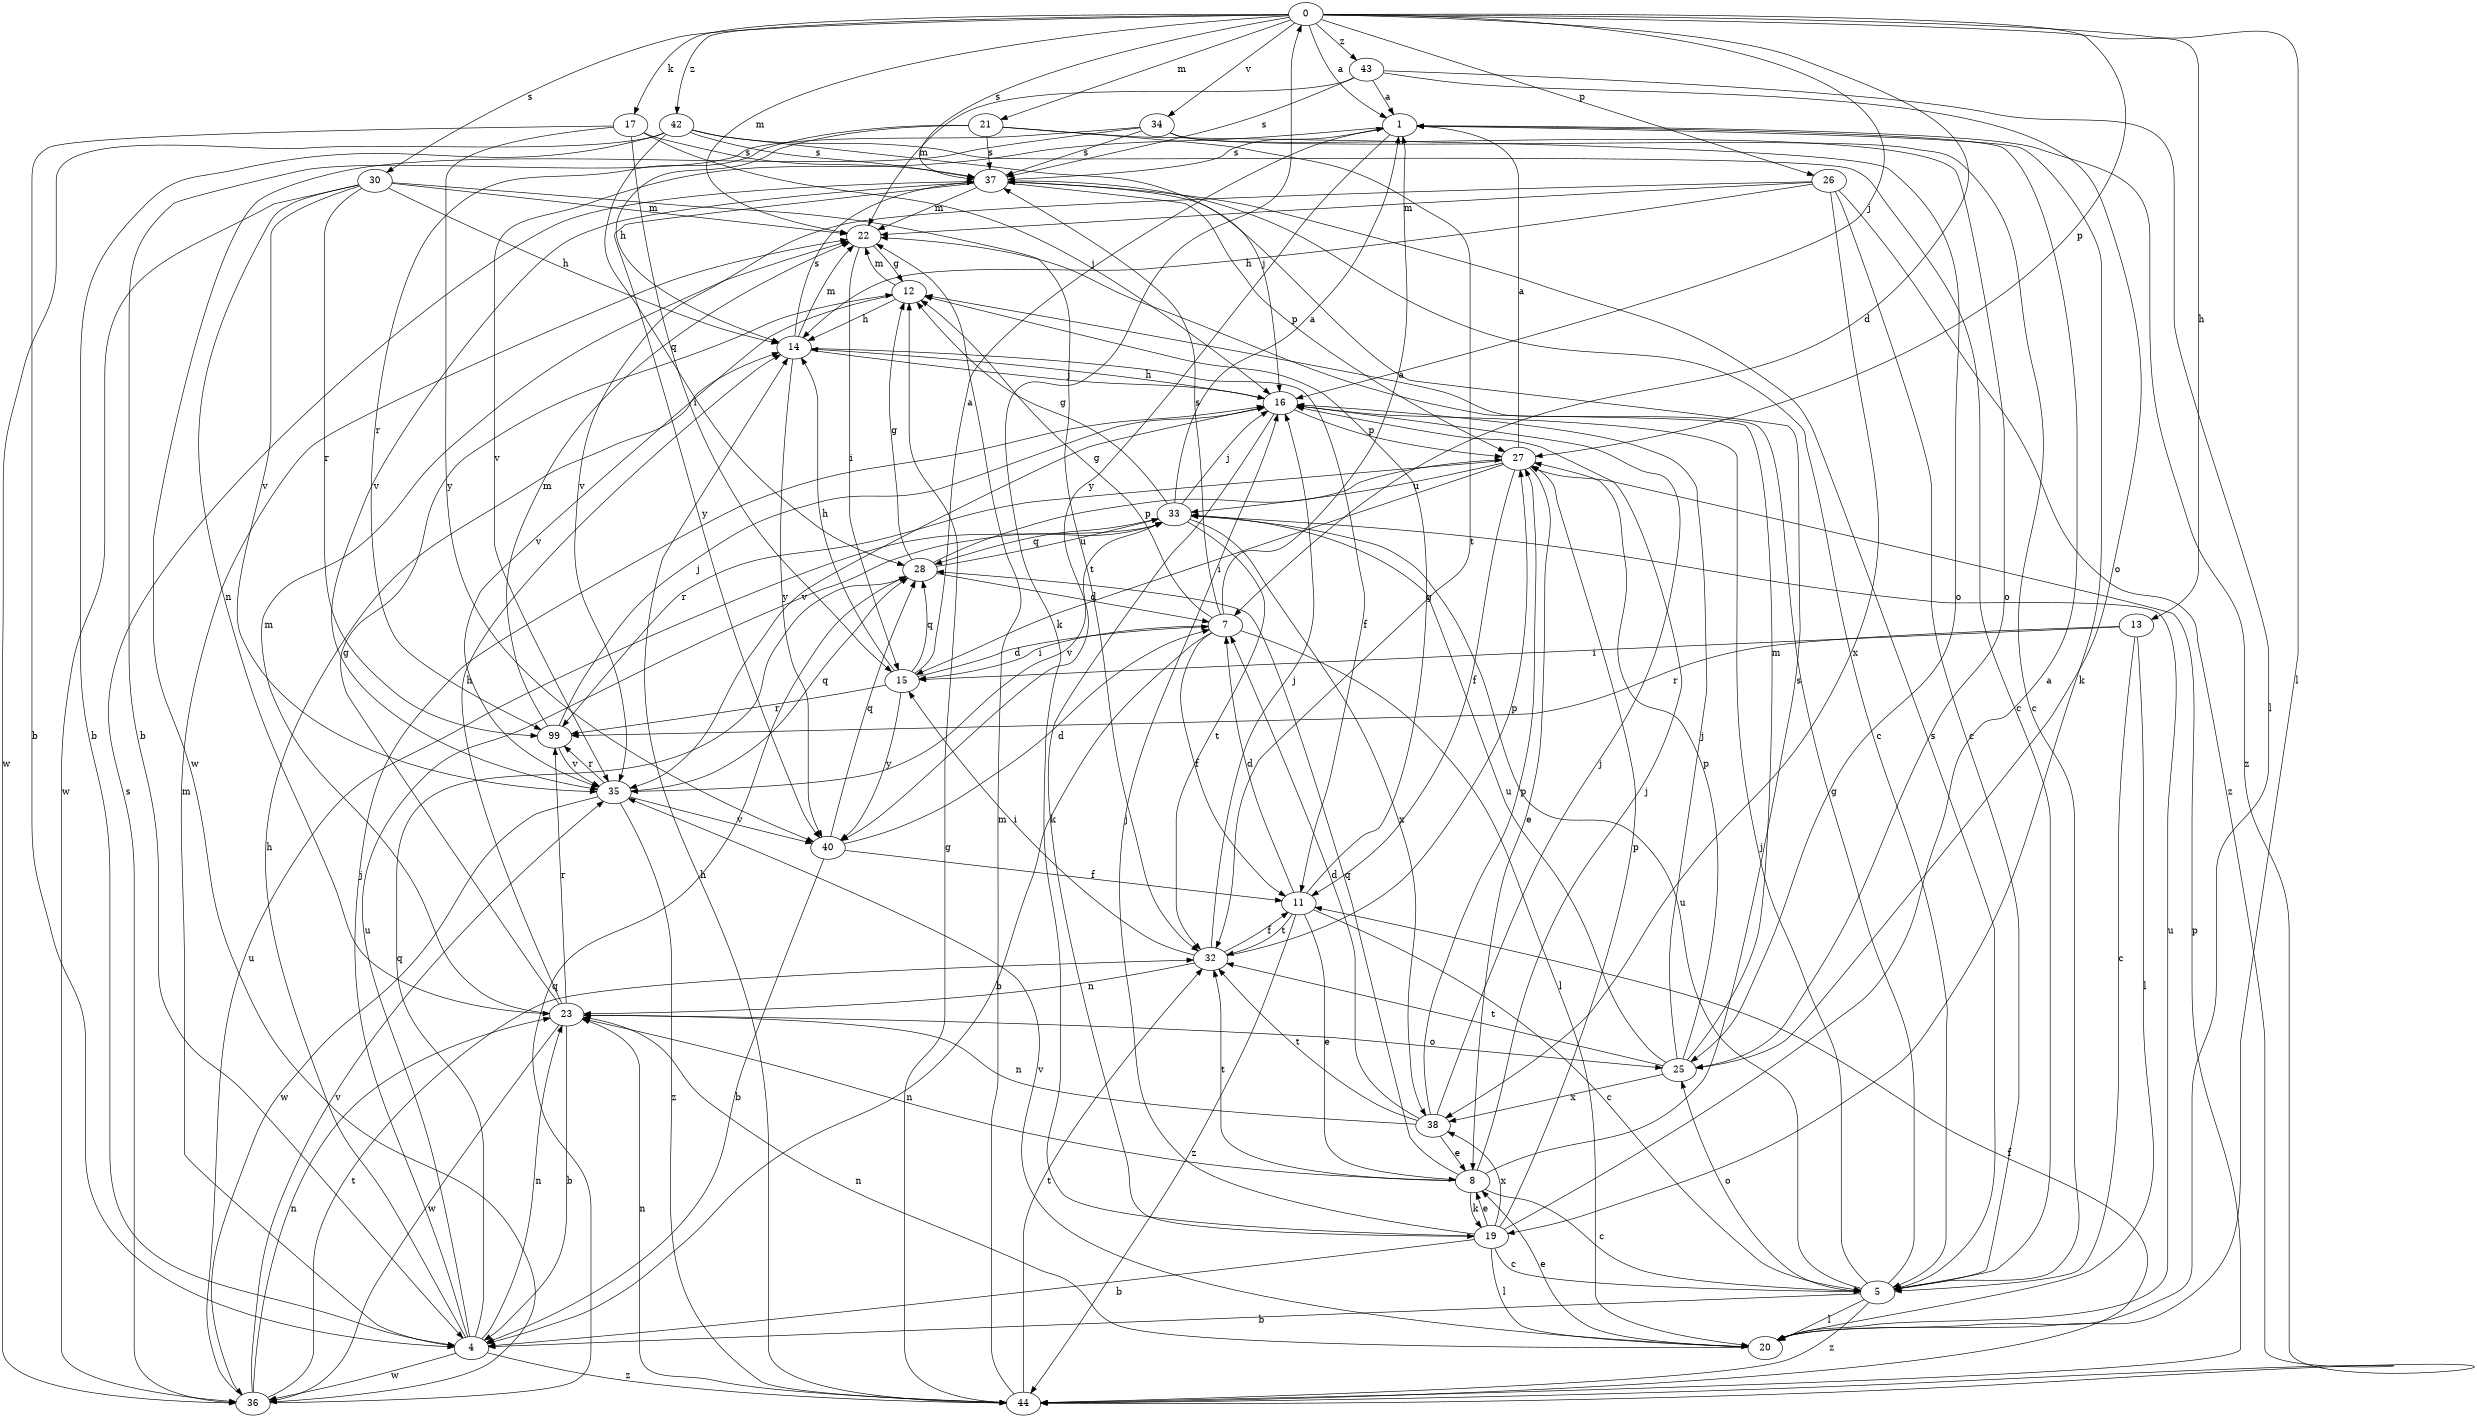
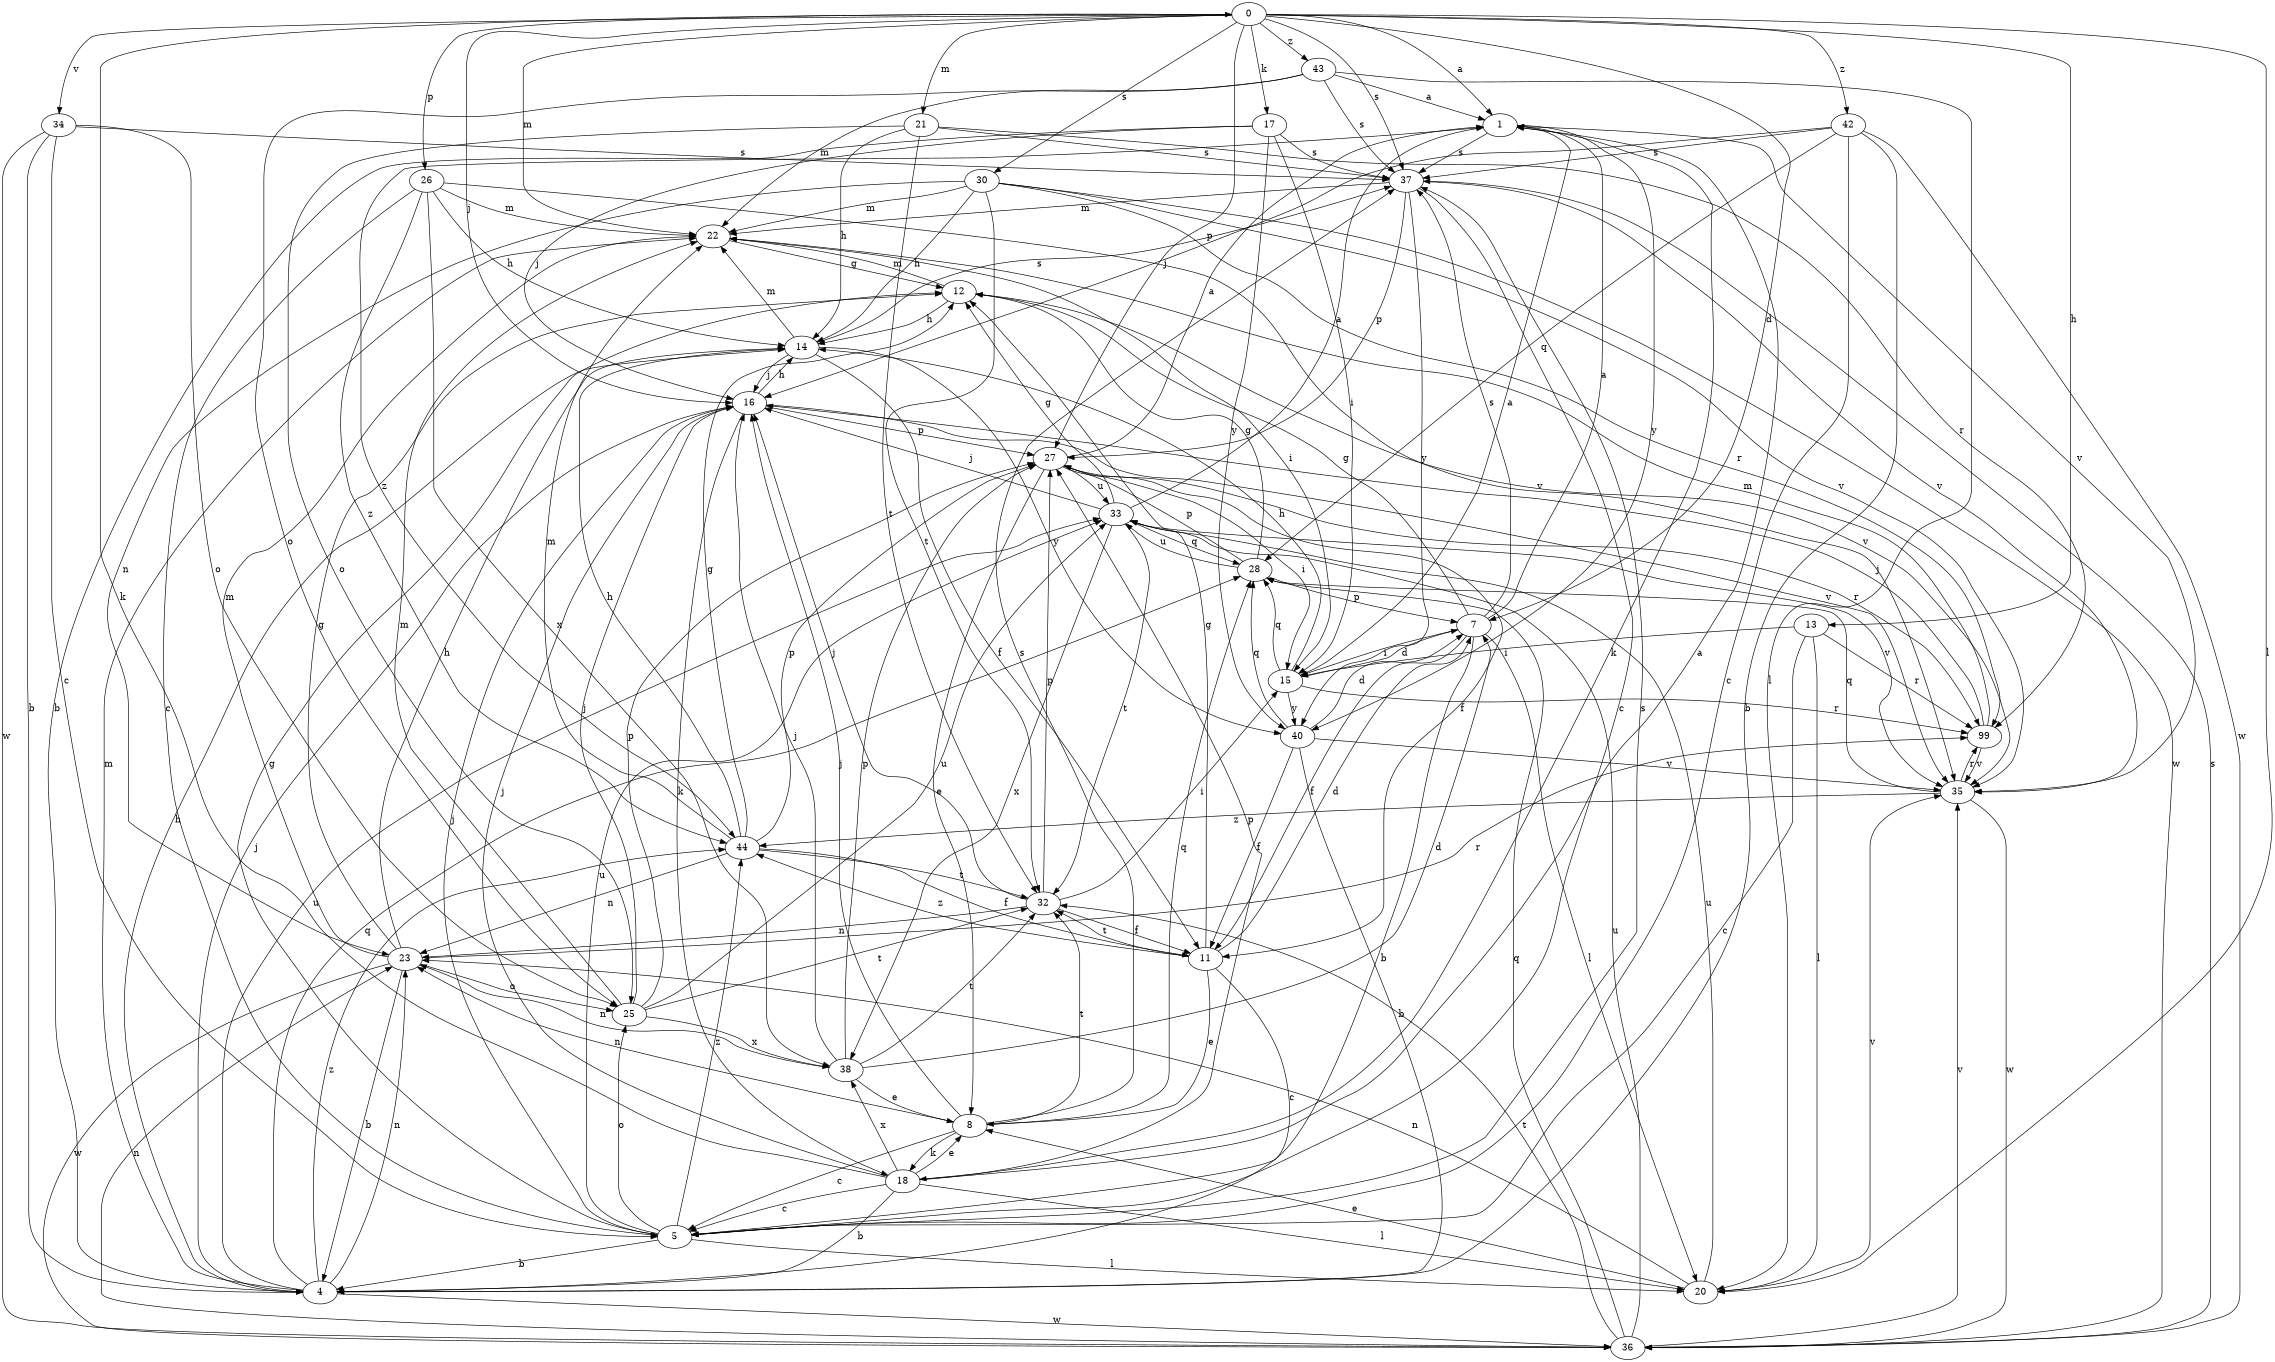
(1094, 598) -> (1357, 598)
(718, 820) -> (1624, 764)
(1491, 1237) -> (903, 1181)
